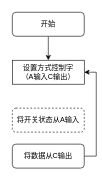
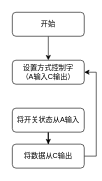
(48, 72) -> (48, 72)
(48, 120) -> (48, 120)
none -> (48, 140)
